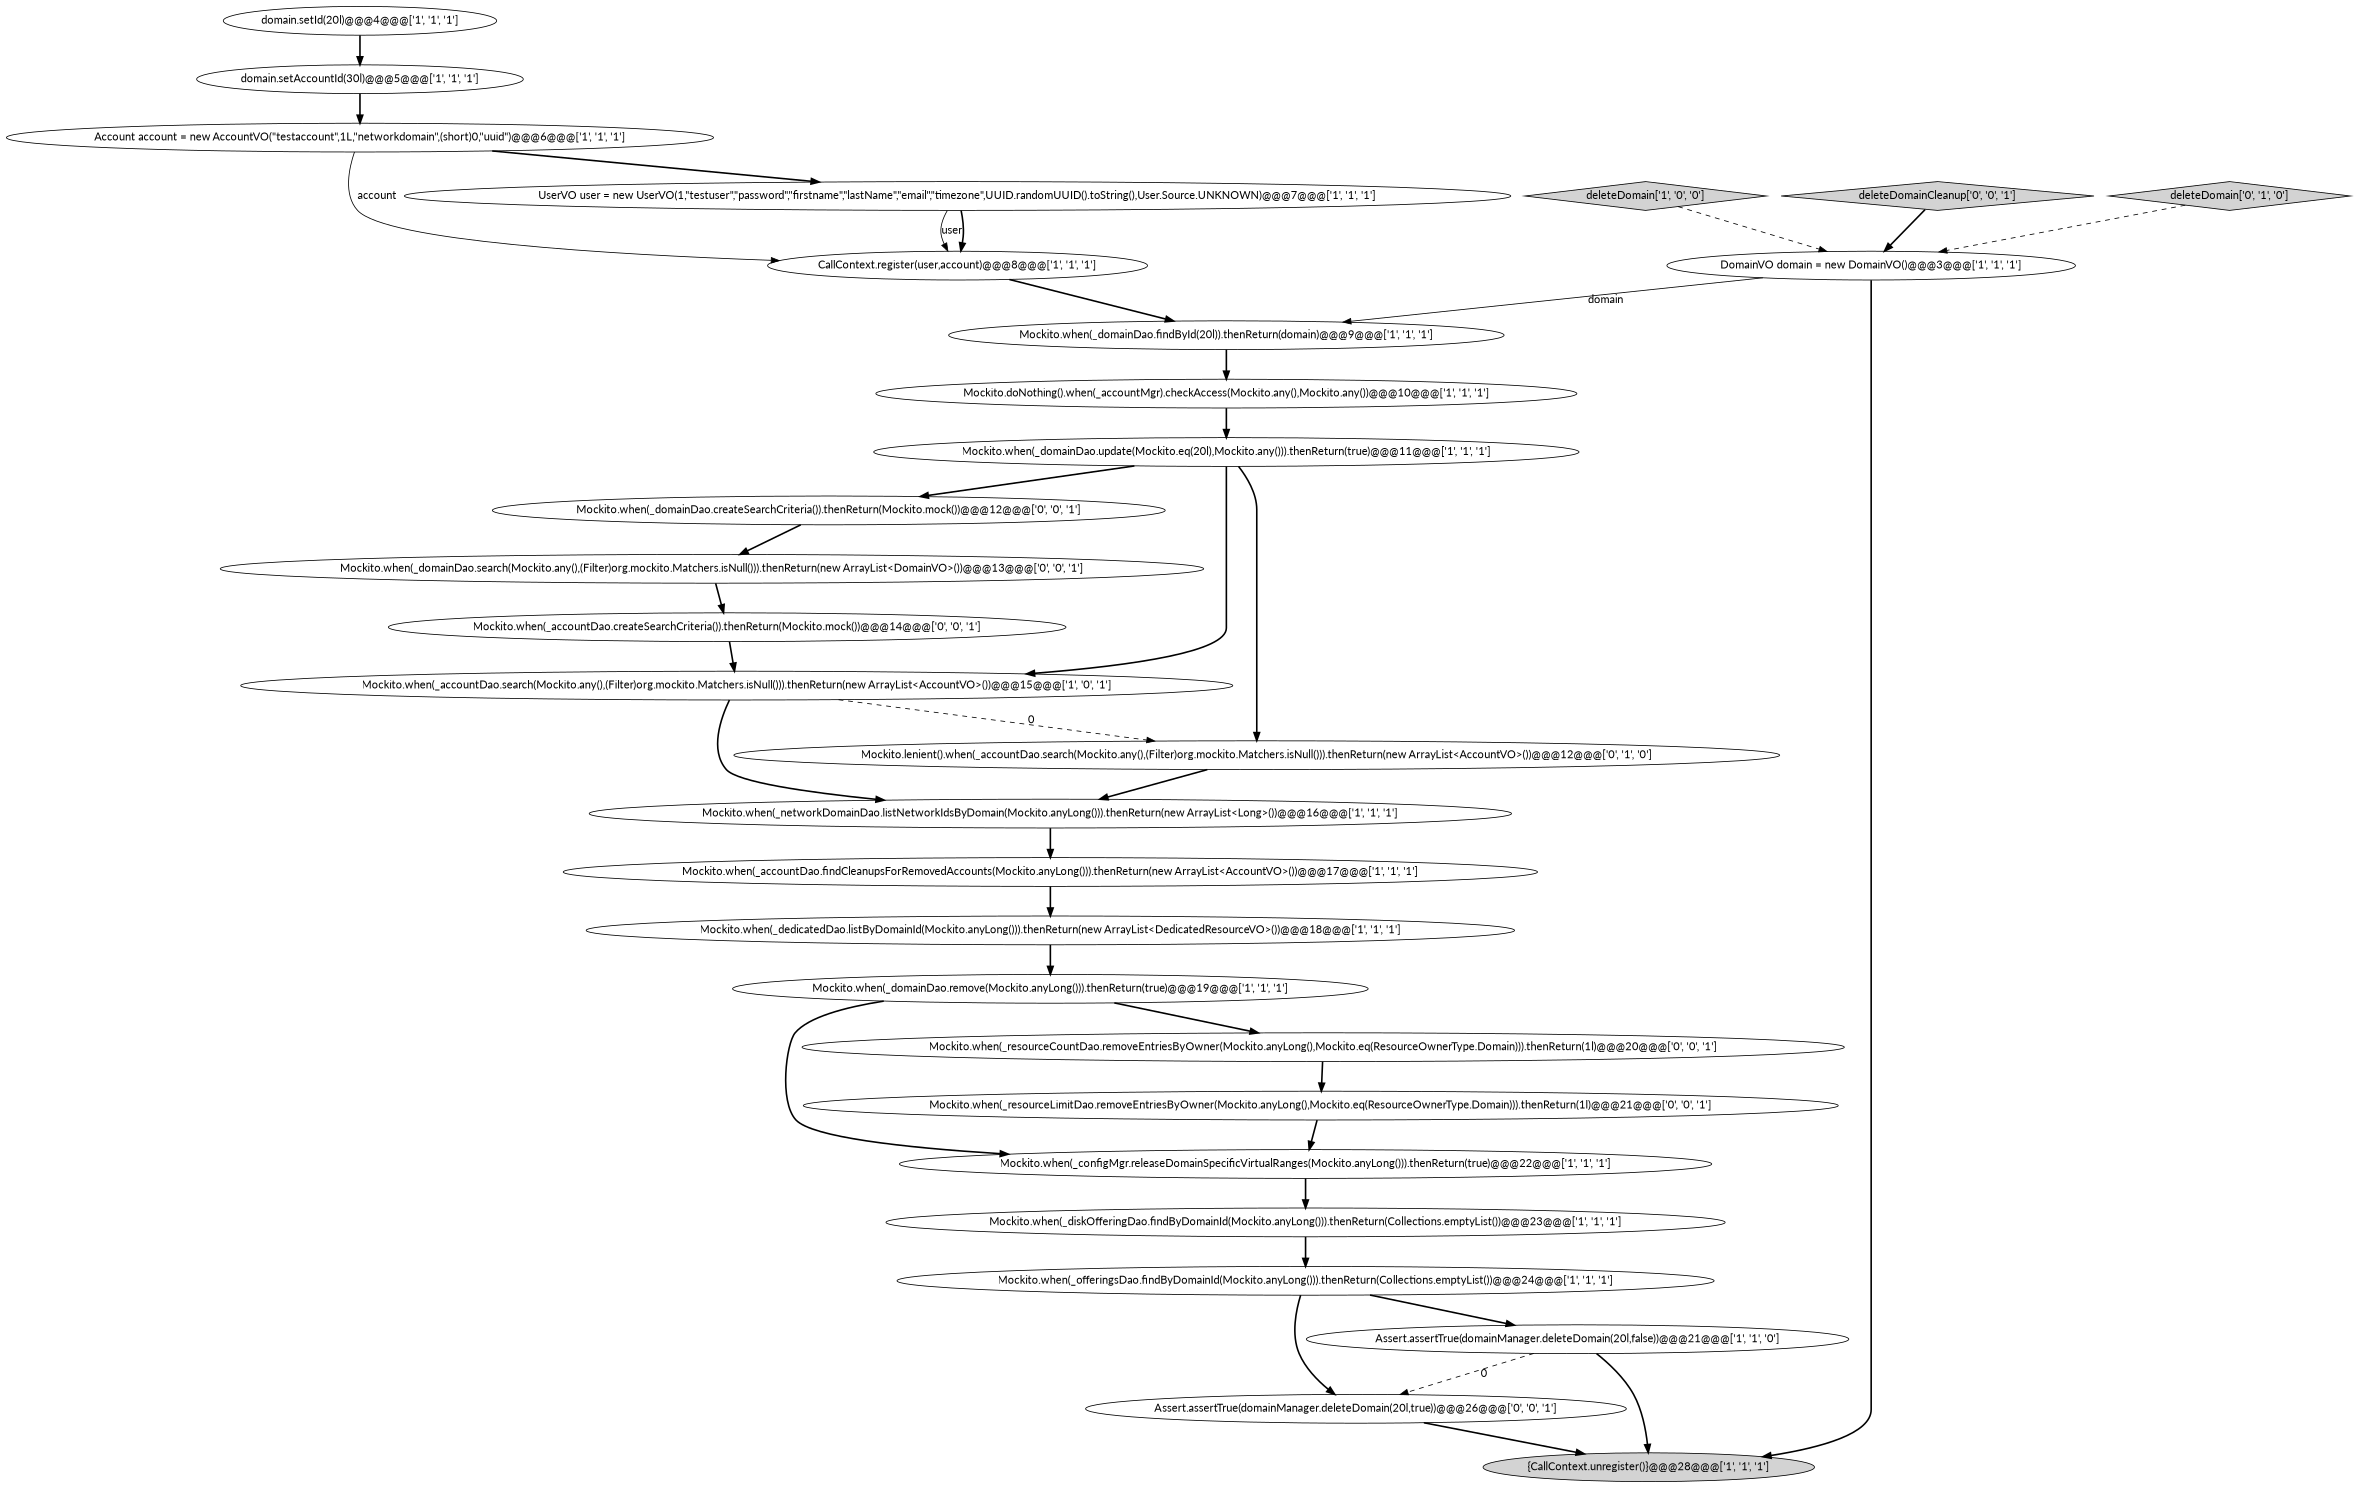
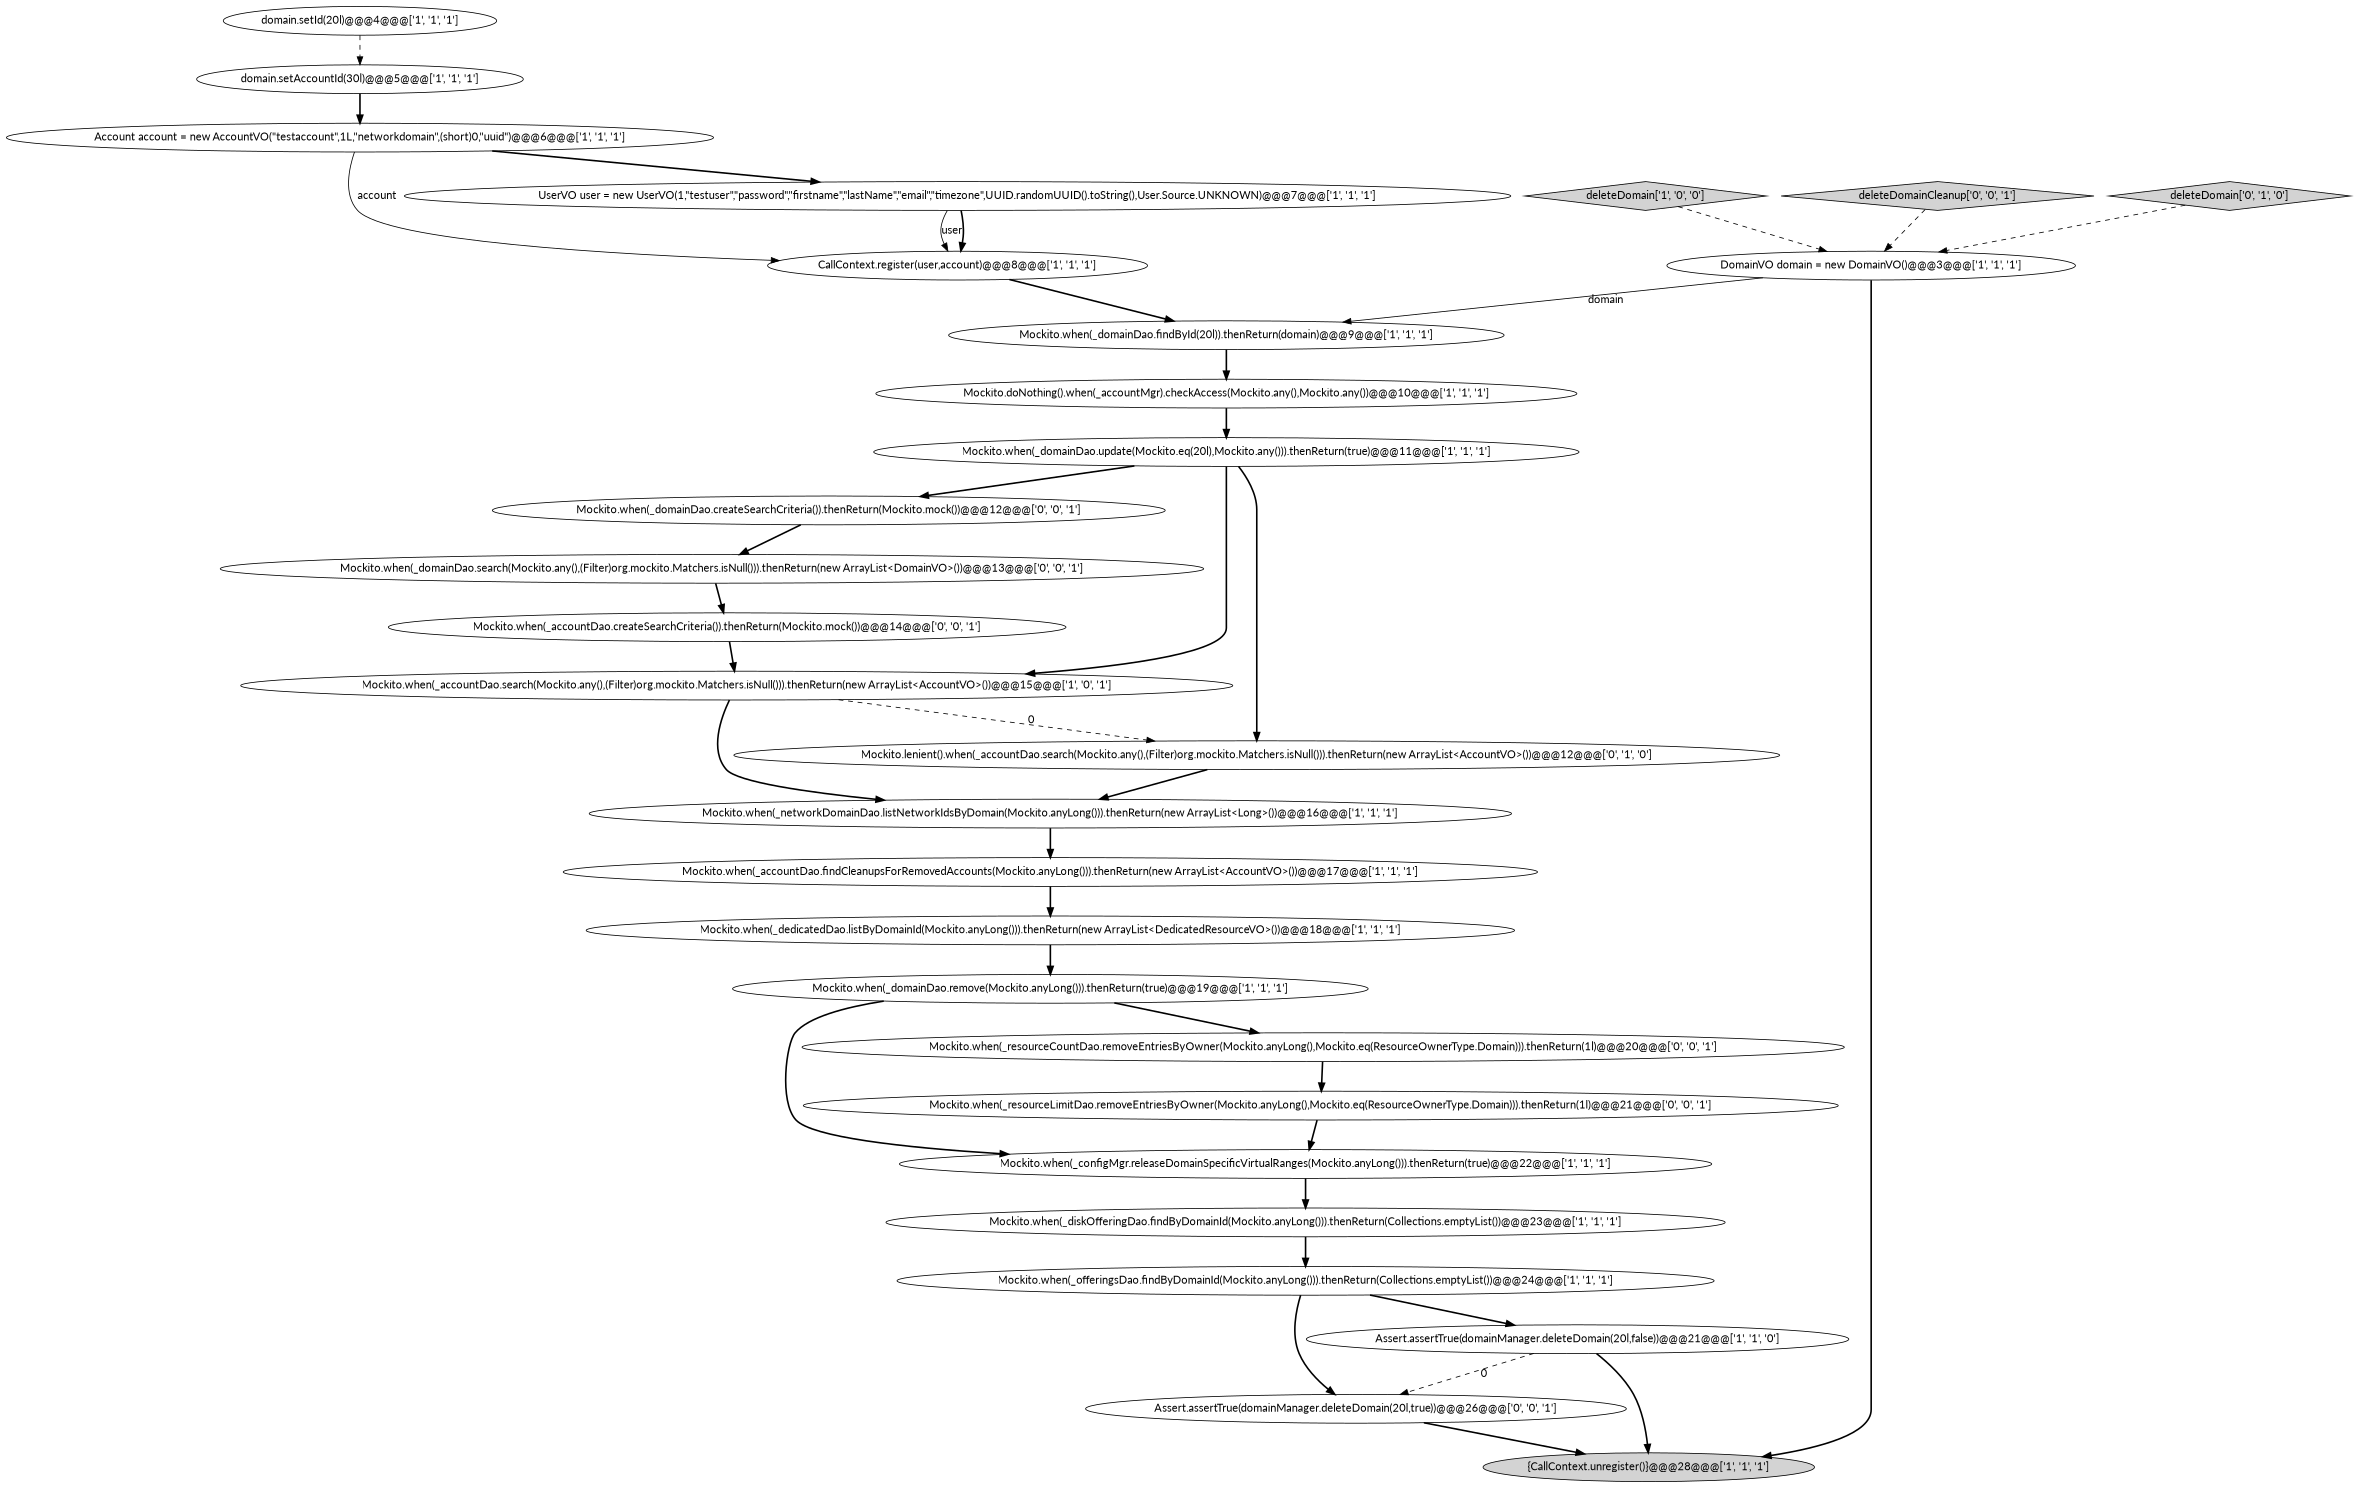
(360, 46) -> (360, 46)
(1908, 227) -> (1908, 227)
